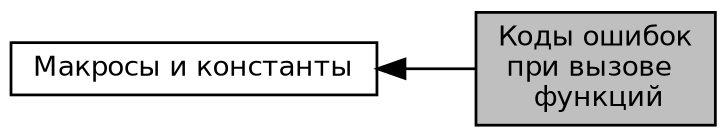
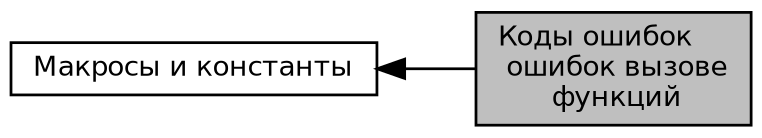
(596, 69) -> (614, 69)
